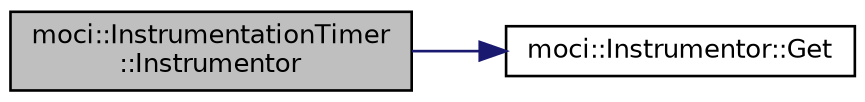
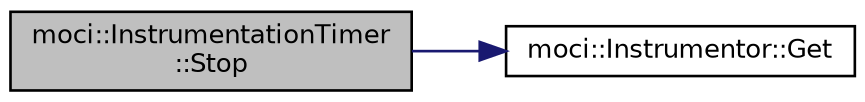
(211, 51) -> (211, 51)
